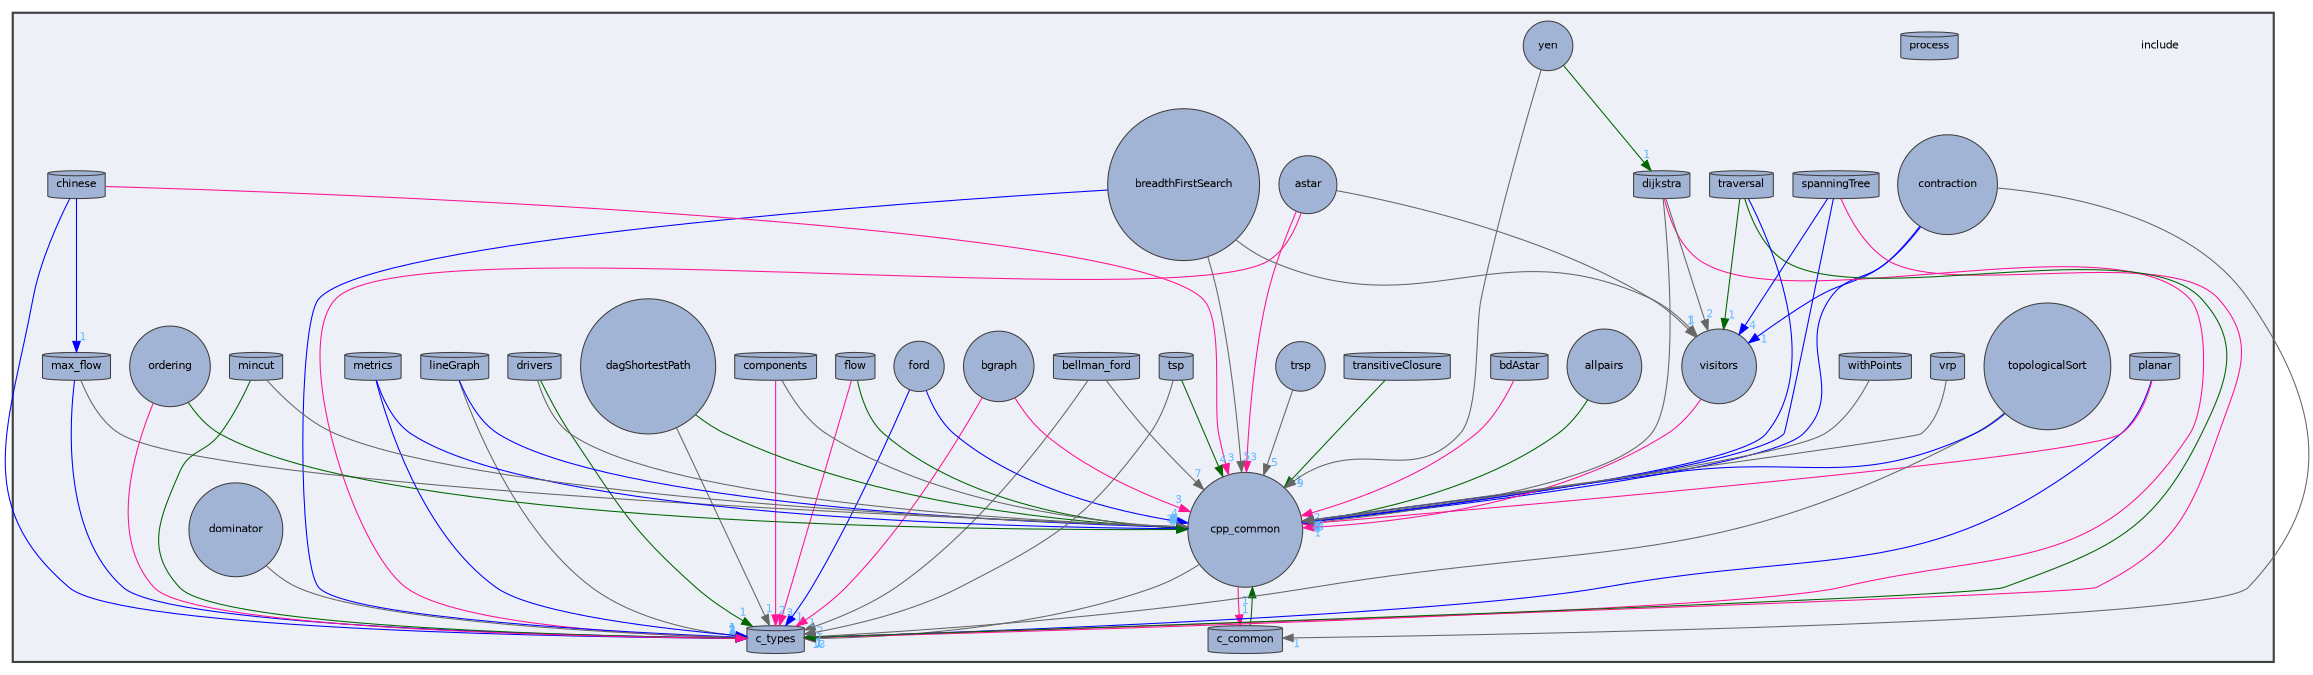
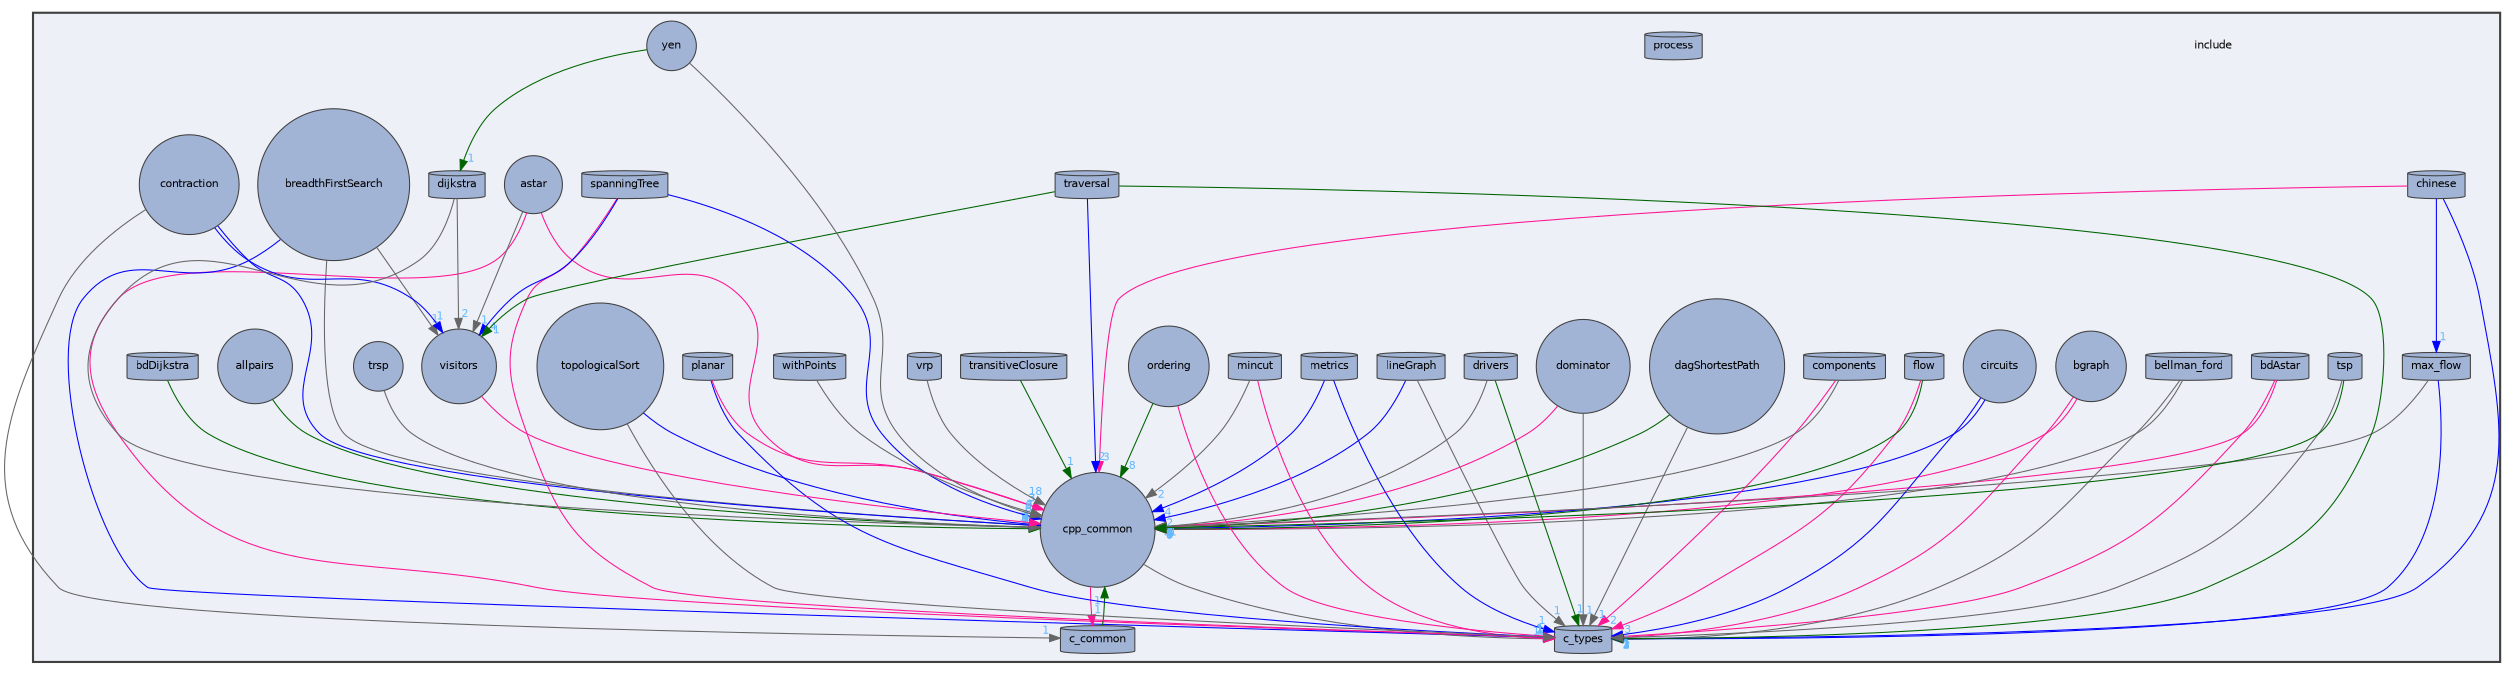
none -> (163, 366)
(919, 366) -> (2000, 366)
none -> (1372, 496)
(1881, 579) -> (1989, 597)
(196, 595) -> (1349, 568)
